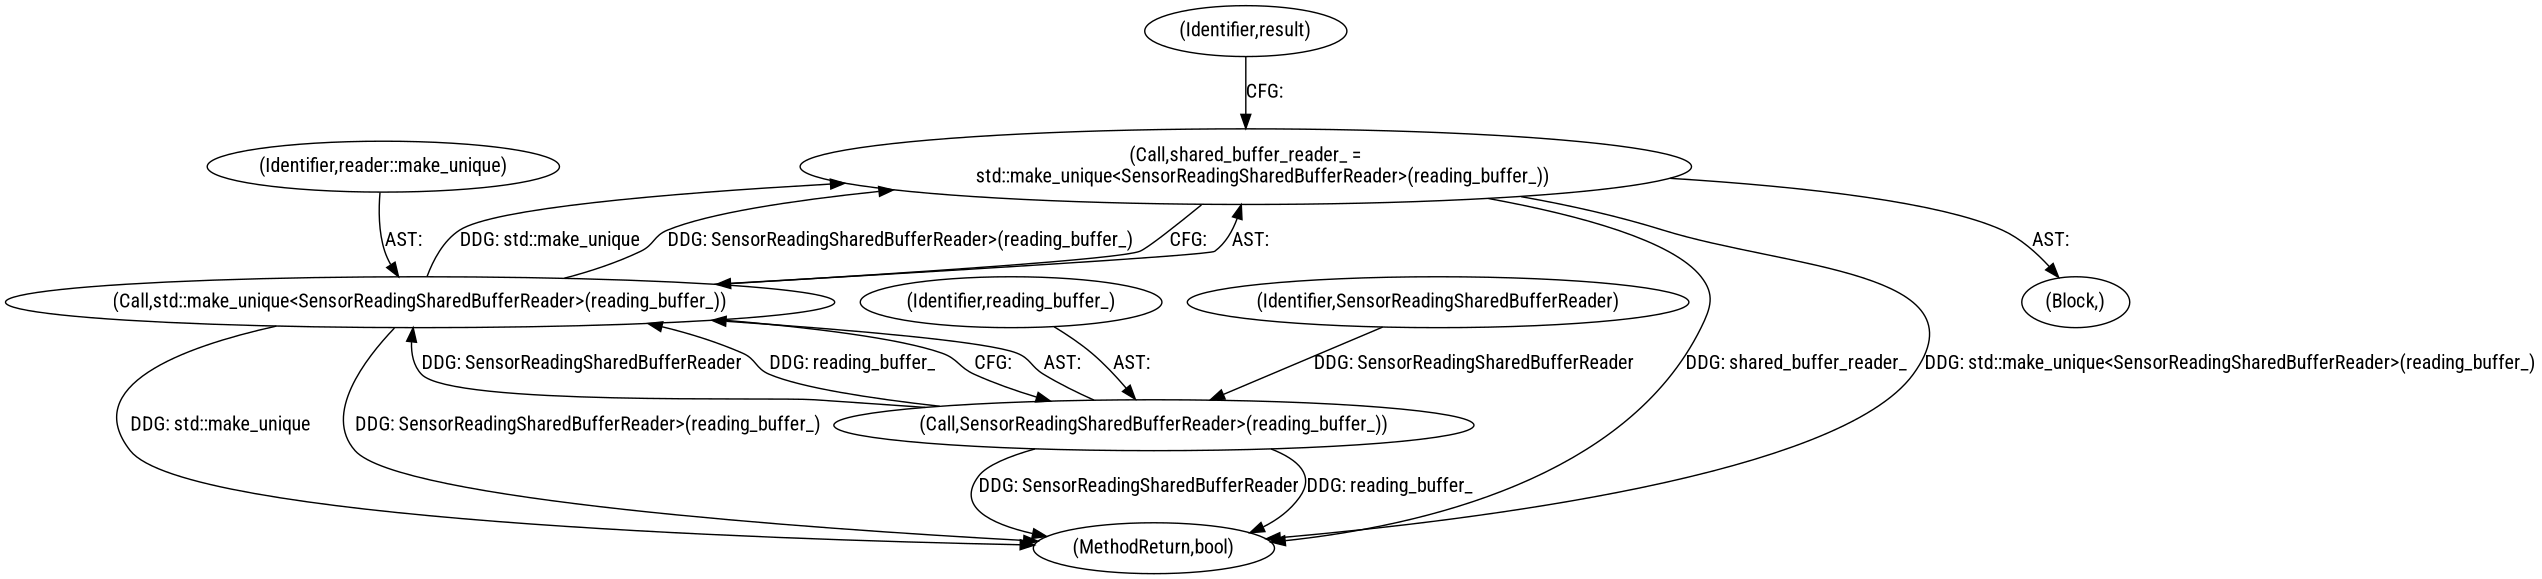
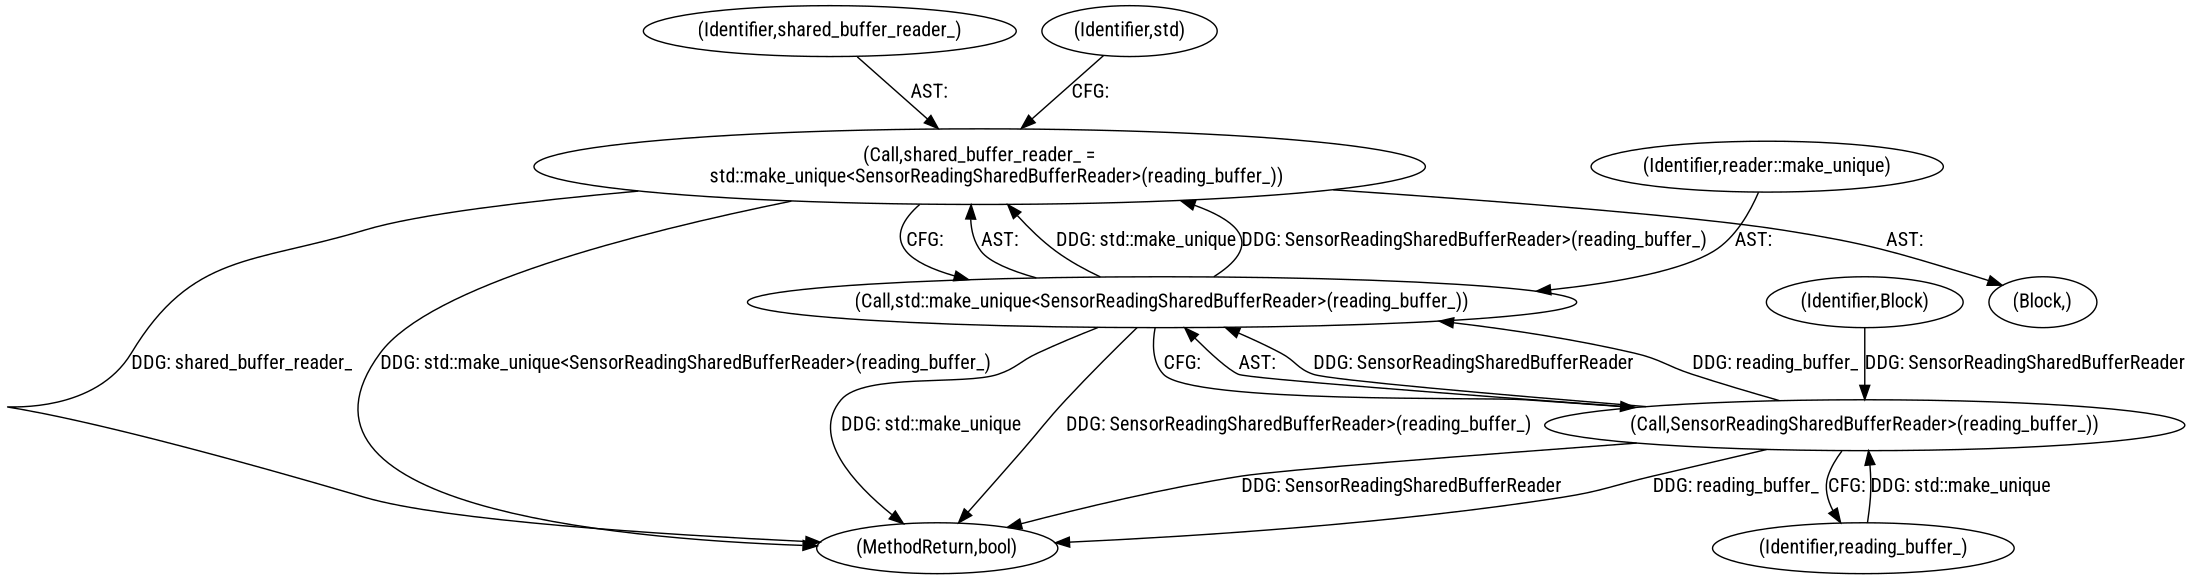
none -> (830, 31)
(1246, 31) -> (1130, 31)
(1438, 302) -> (1865, 302)
(1134, 364) -> (1961, 487)
none -> (1827, 480)
